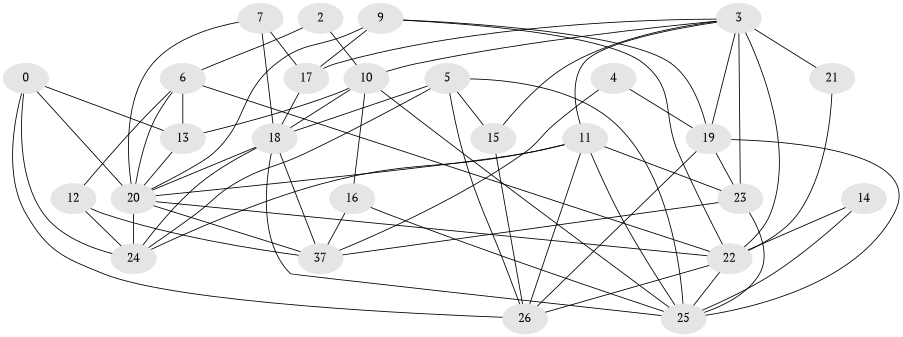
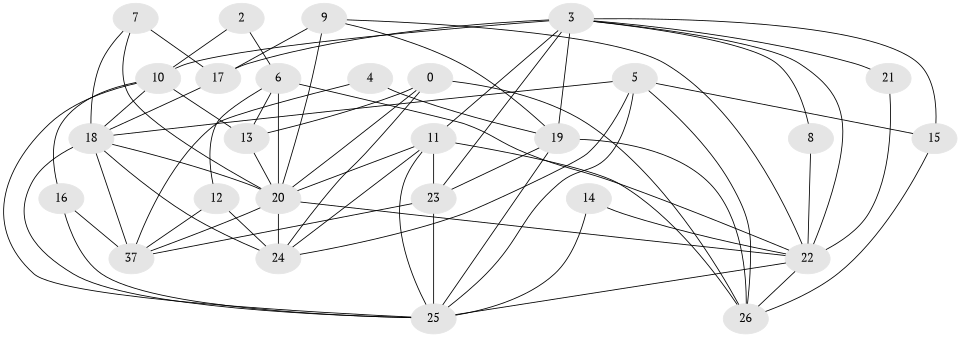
none -> (811, 139)
